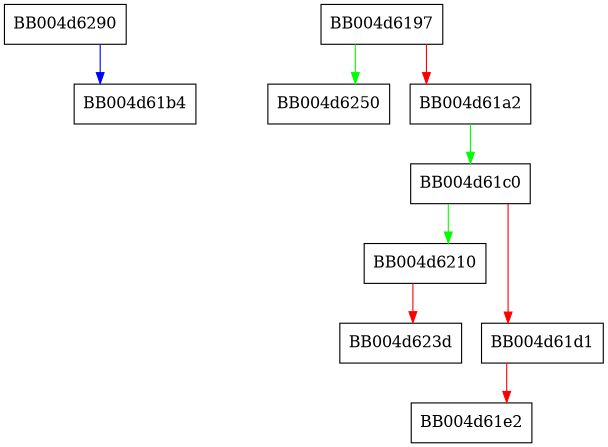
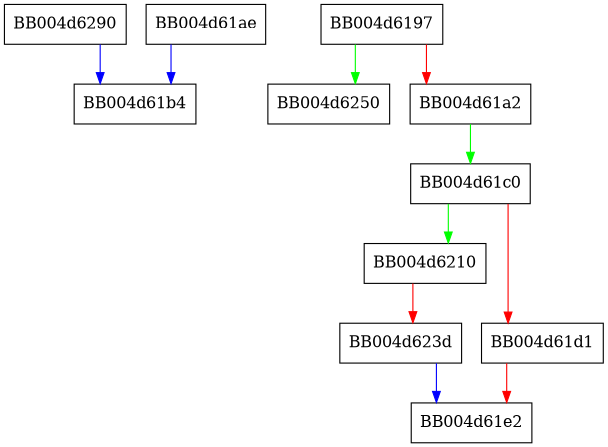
none -> (206, 24)
none -> (436, 377)
